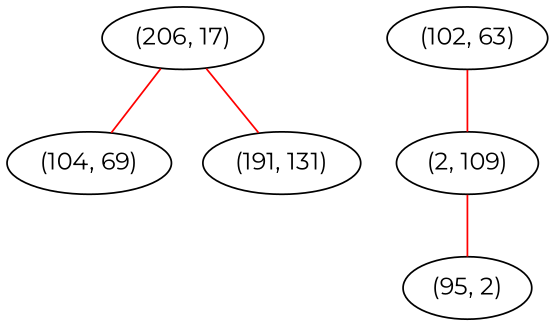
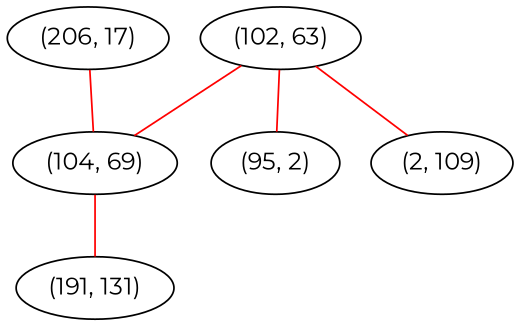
none -> (188, 101)
(232, 101) -> (95, 226)
(467, 226) -> (278, 101)
